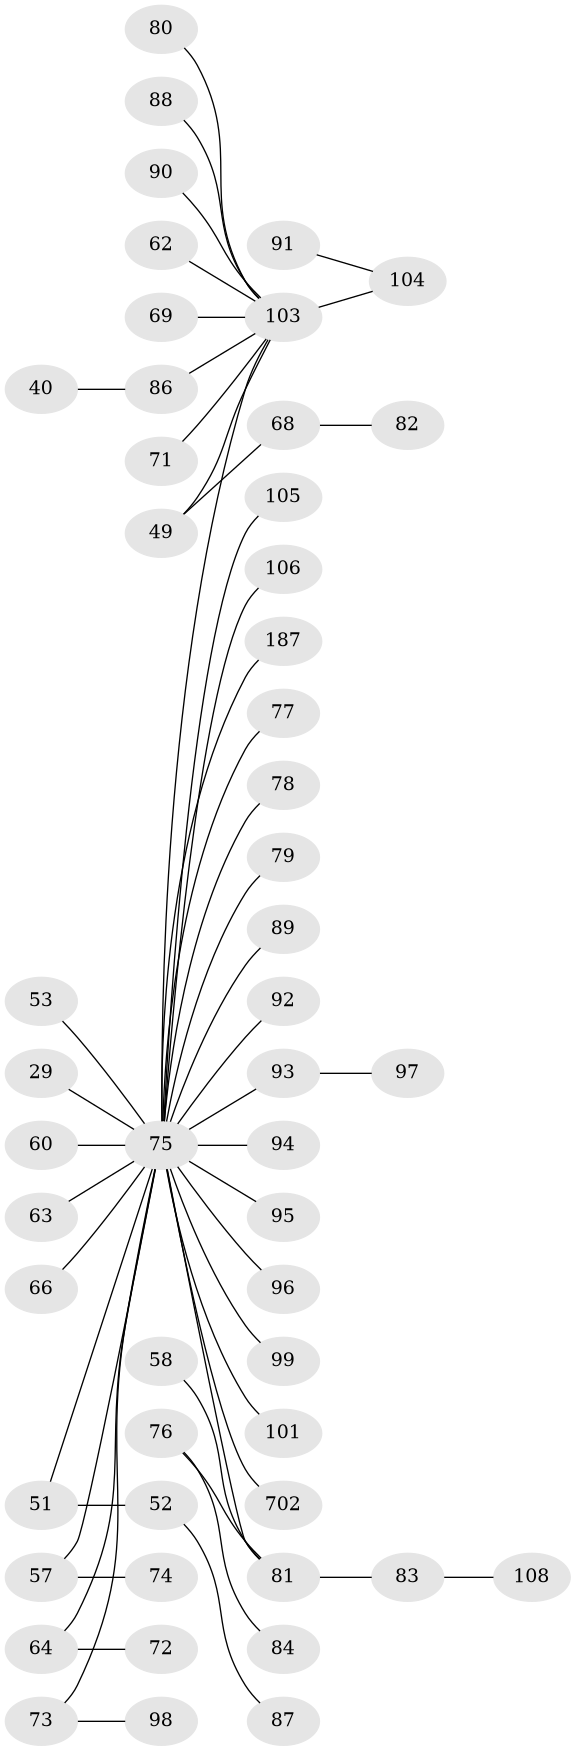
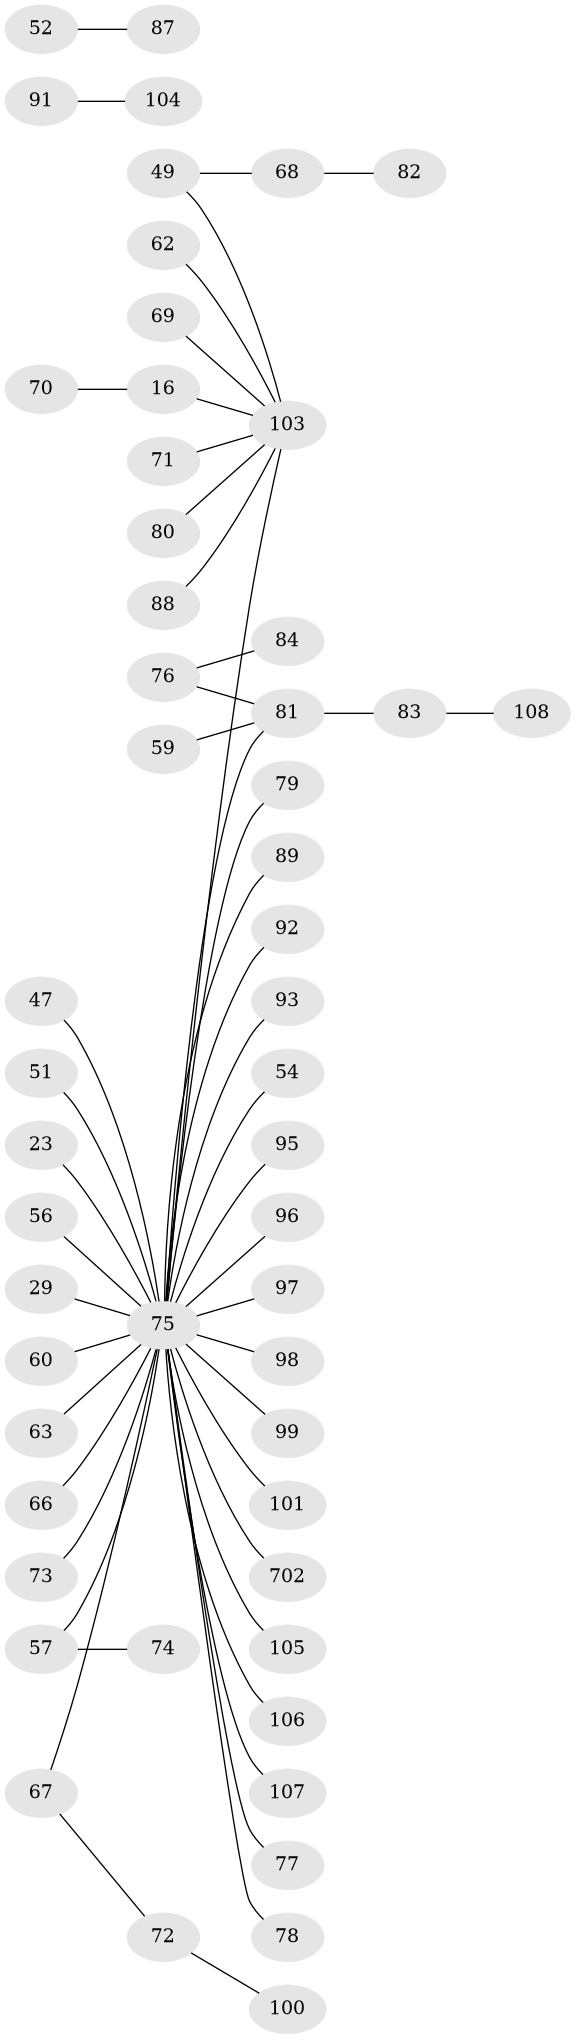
(161, 173) -> none
(346, 299) -> none
(41, 389) -> (41, 389)
(161, 389) -> (163, 389)
(283, 641) -> (288, 1793)
(41, 1001) -> (41, 1145)
none -> (41, 1001)
(346, 1073) -> (225, 1307)
(283, 1145) -> (288, 1073)
none -> (41, 1217)
(161, 1361) -> (163, 749)
(102, 1505) -> none
(41, 1649) -> (41, 1793)
(102, 1721) -> (225, 1343)
none -> (288, 2009)
